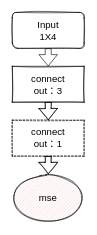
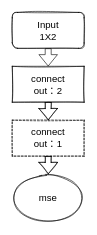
(48, 30) -> (48, 30)
(48, 84) -> (48, 84)
(48, 198) -> (48, 198)
